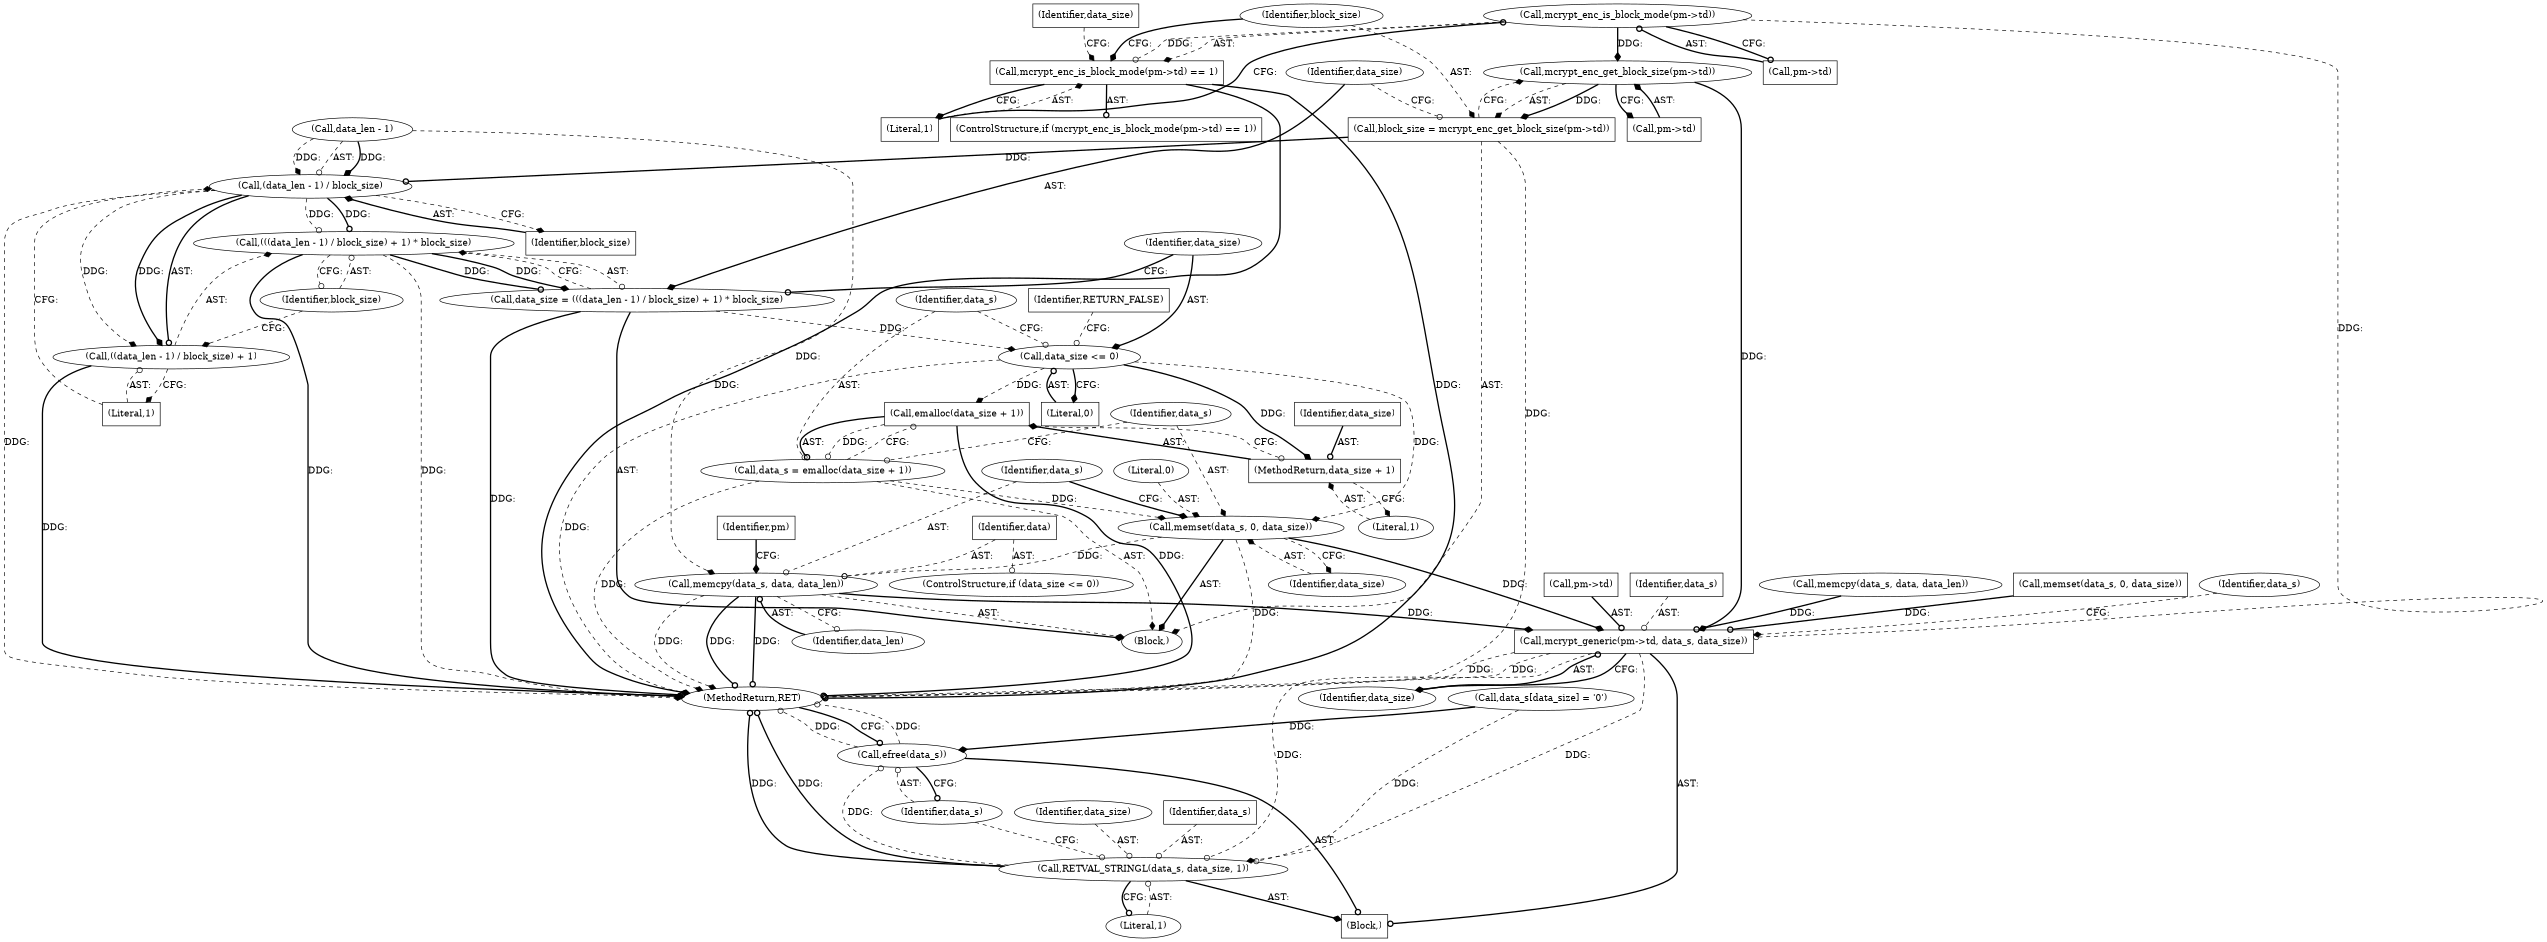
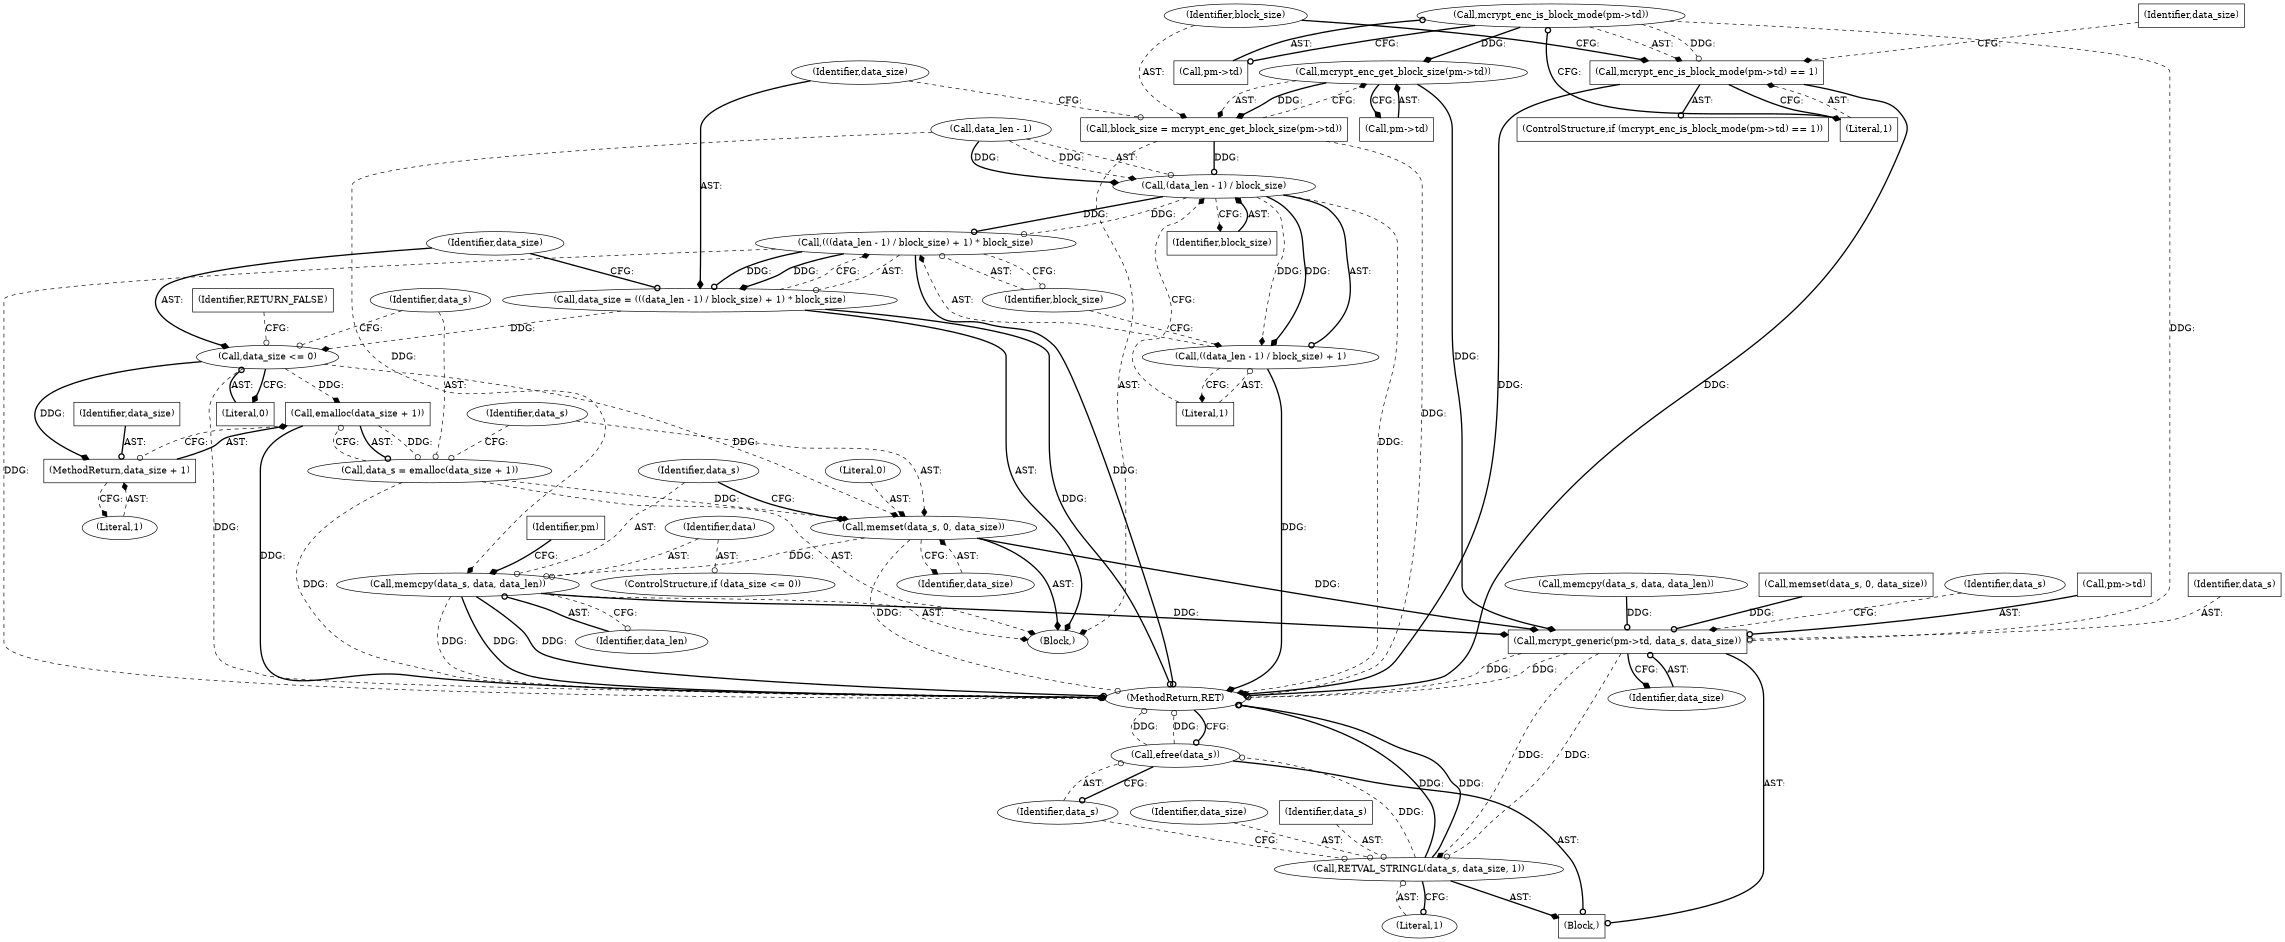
(1015, 528) -> (720, 528)
(1541, 699) -> none
